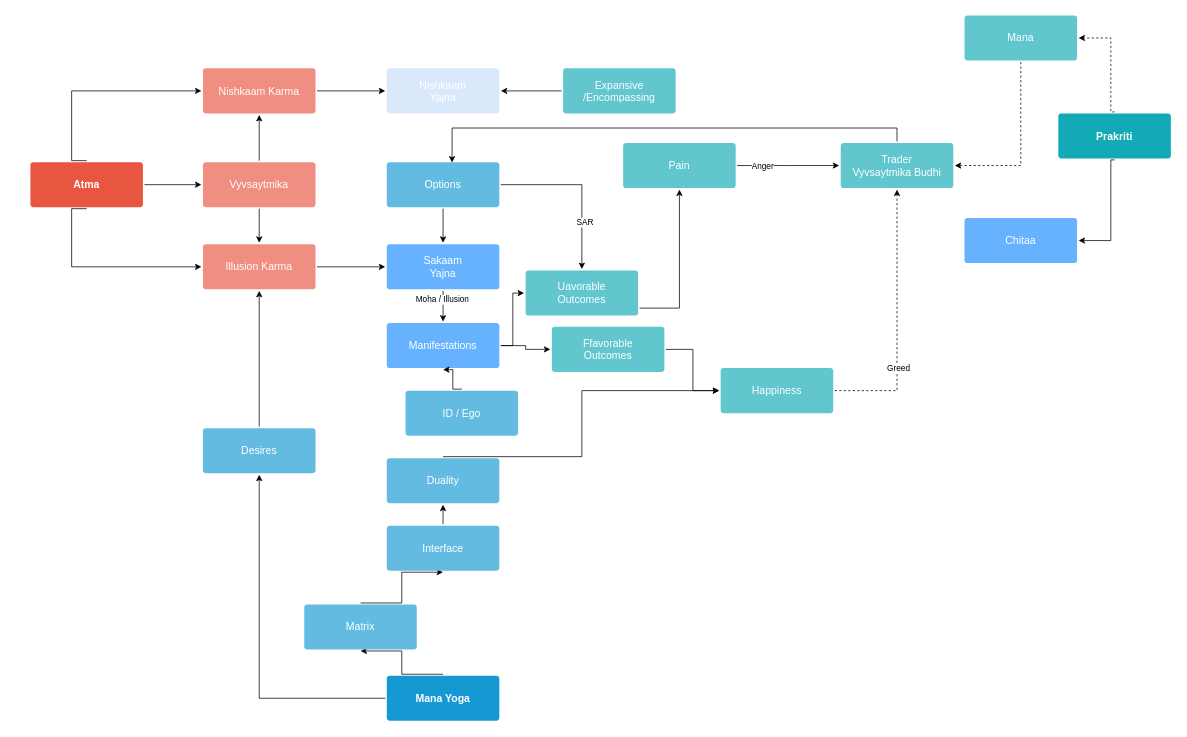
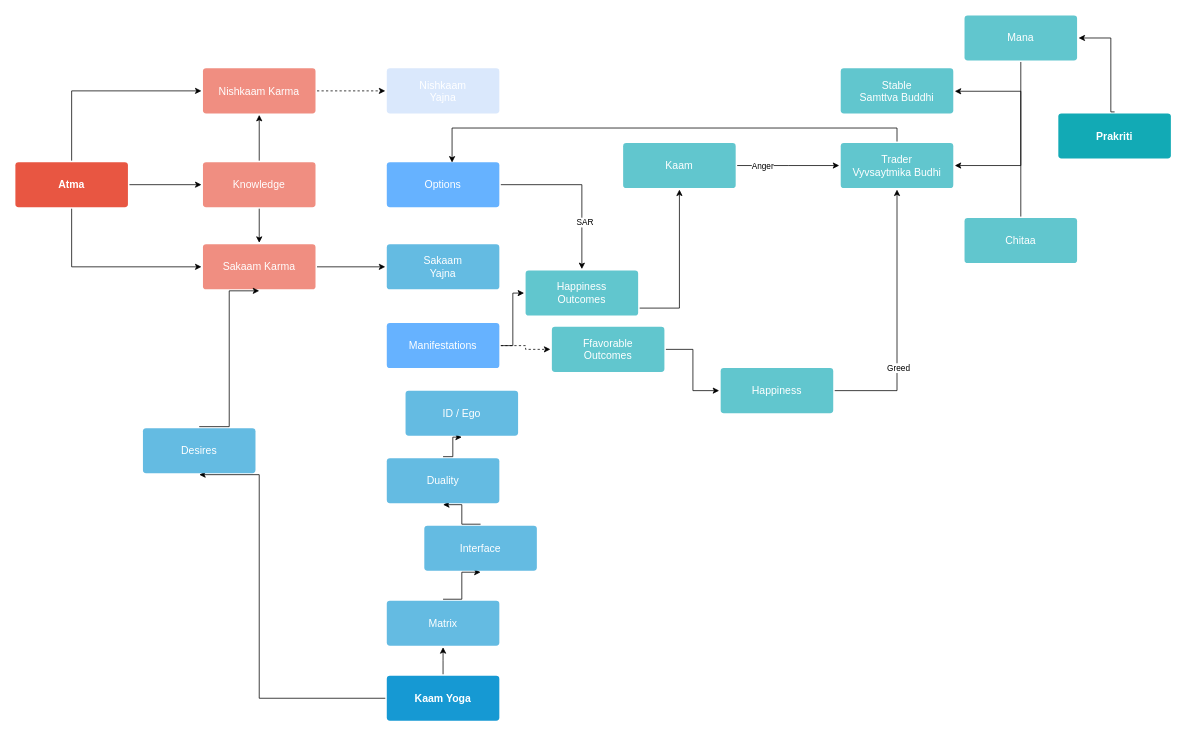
(1110, 62) -> (1110, 62)
(348, 91) -> (348, 91)
(507, 91) -> none
(619, 91) -> none
none -> (897, 91)
none -> (989, 91)
(679, 165) -> (679, 165)
(989, 165) -> (989, 165)
(87, 185) -> (72, 185)
(259, 185) -> (259, 185)
(443, 185) -> (443, 185)
(1110, 213) -> none
(443, 236) -> none
(1020, 240) -> (1020, 240)
(259, 267) -> (259, 267)
(443, 267) -> (443, 267)
(897, 278) -> (897, 278)
(582, 293) -> (582, 293)
(443, 298) -> none
(527, 349) -> (527, 349)
(453, 378) -> none
(582, 435) -> (453, 446)
(259, 450) -> (199, 450)
(443, 548) -> (480, 548)
(360, 627) -> (443, 623)
(443, 698) -> (443, 698)
